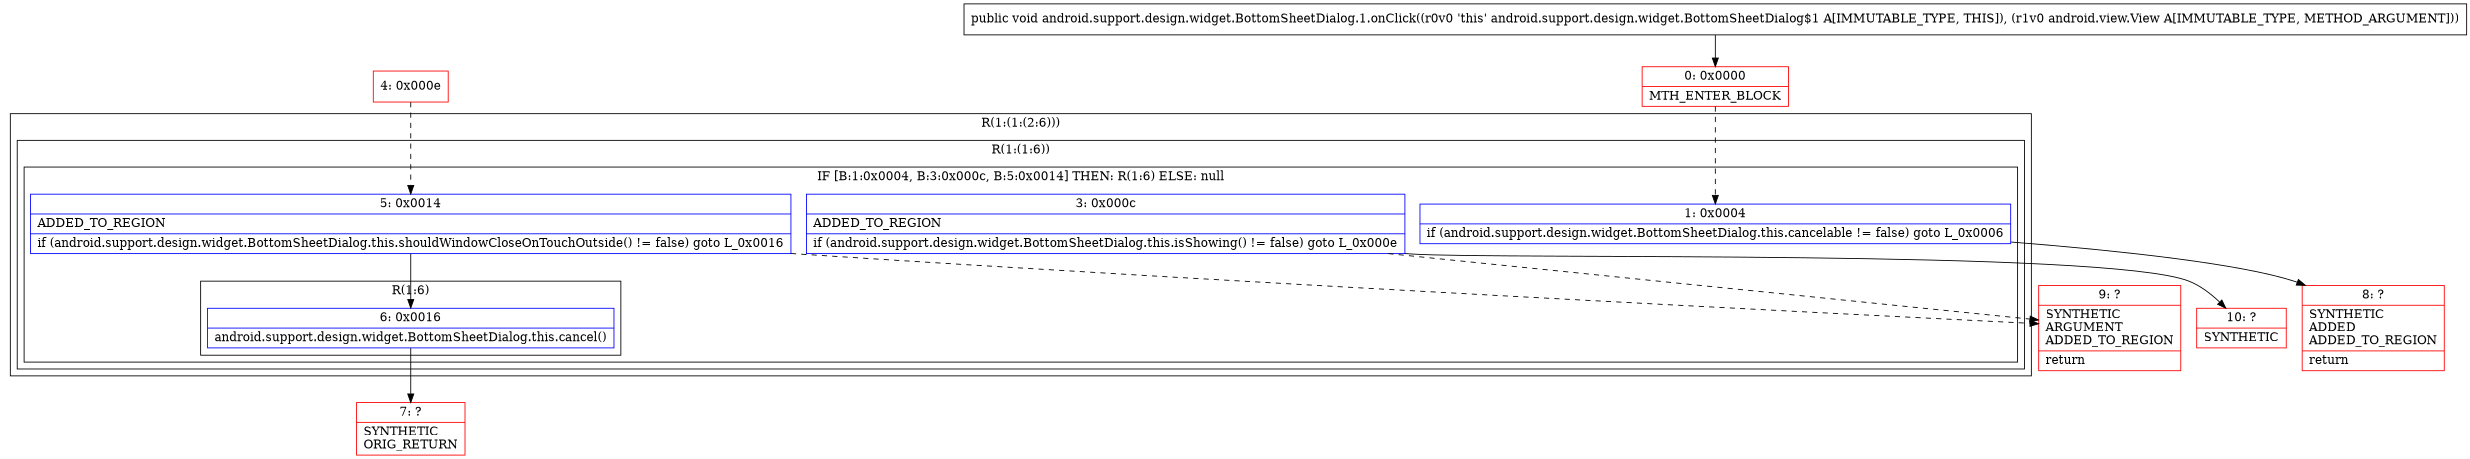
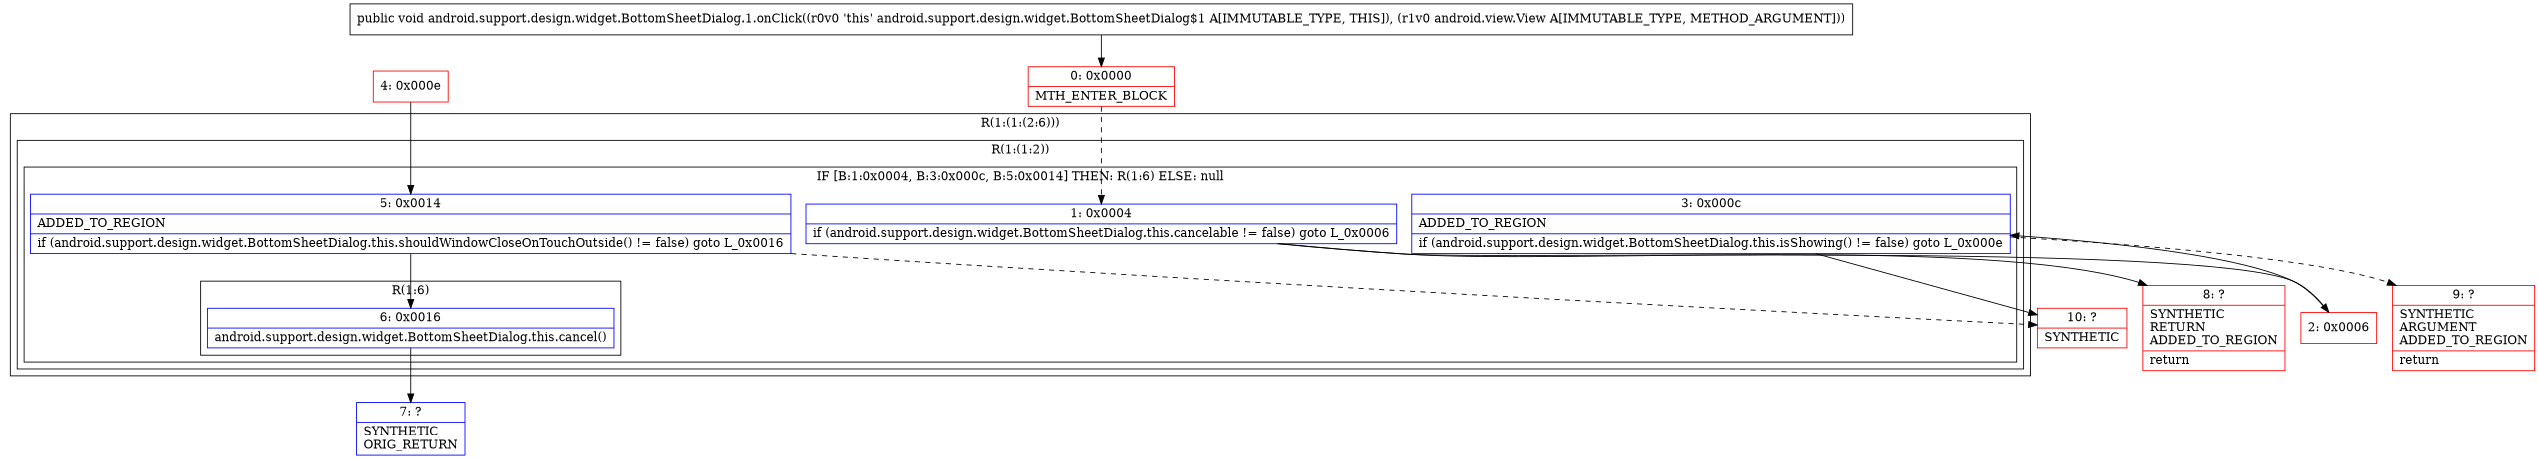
(411, 146) -> (411, 146)
(1021, 150) -> (1020, 150)
(1410, 291) -> (1410, 291)
(2333, 328) -> (2178, 328)
none -> (2339, 328)
(411, 429) -> (411, 429)
